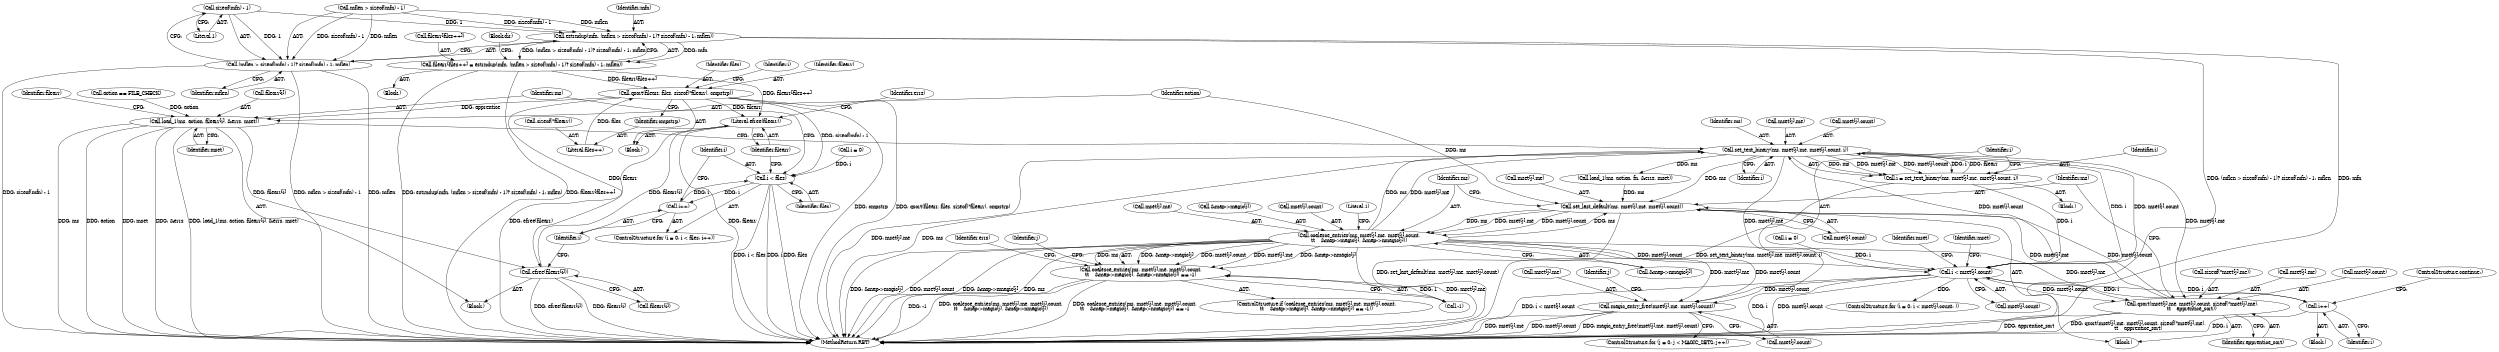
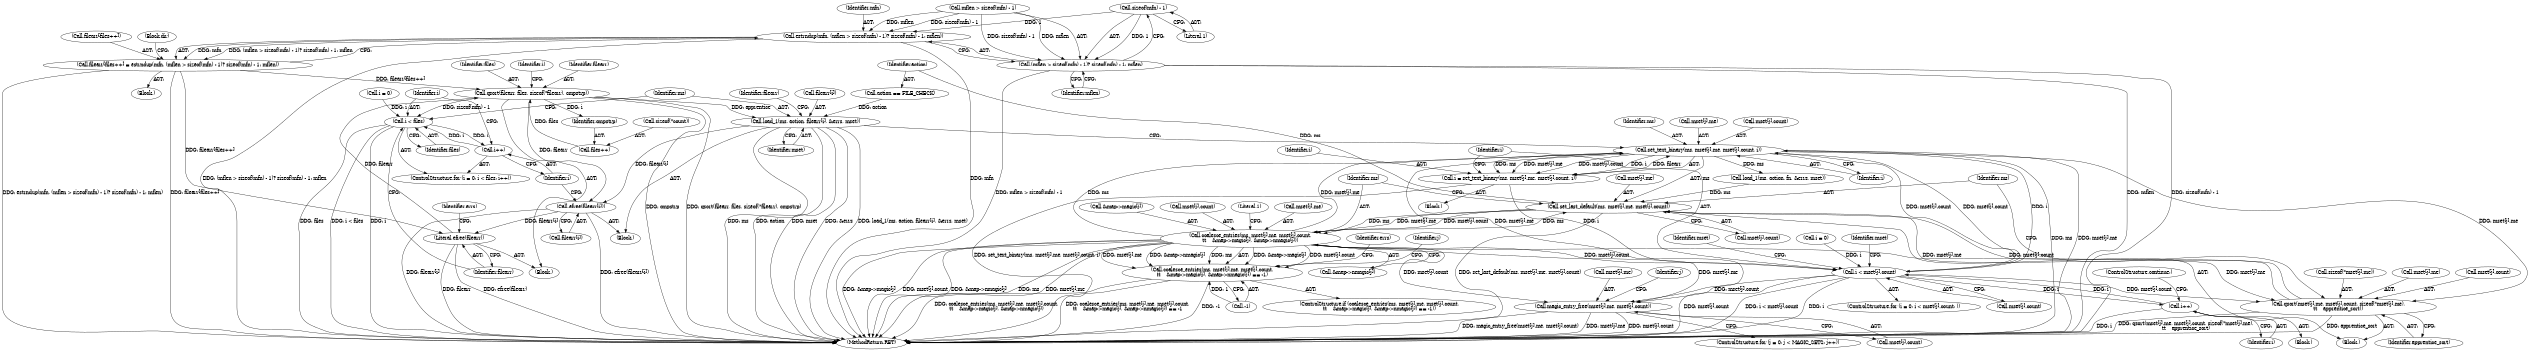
(280, 79) -> (1091, 79)
(716, 105) -> (904, 78)
(728, 107) -> (340, 138)
(674, 108) -> (575, 108)
(548, 122) -> (666, 122)
(585, 150) -> (594, 150)
(1716, 179) -> (1700, 179)
(1945, 290) -> (1895, 290)
